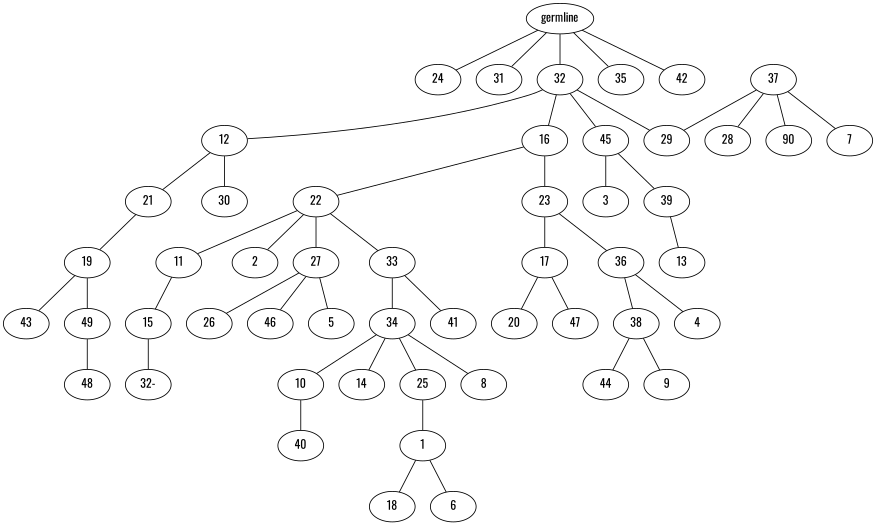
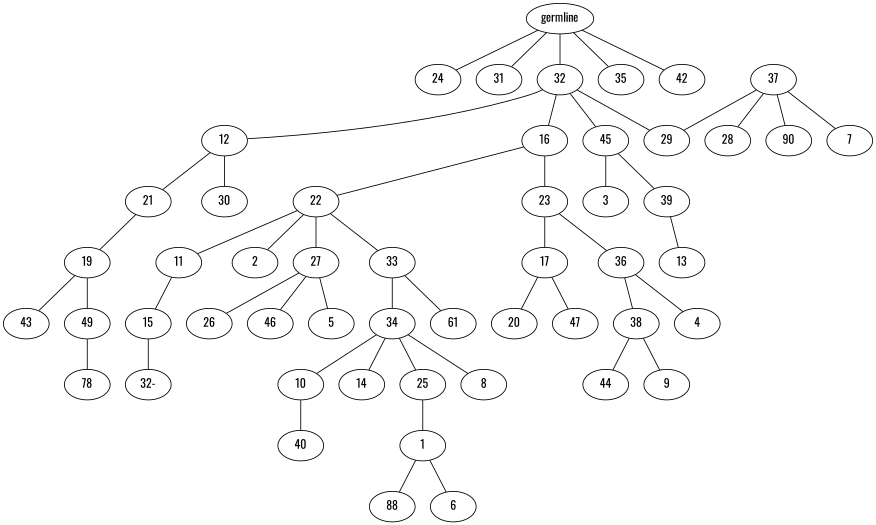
(453, 324) -> (453, 324)
(87, 385) -> (87, 385)
(392, 507) -> (392, 507)
